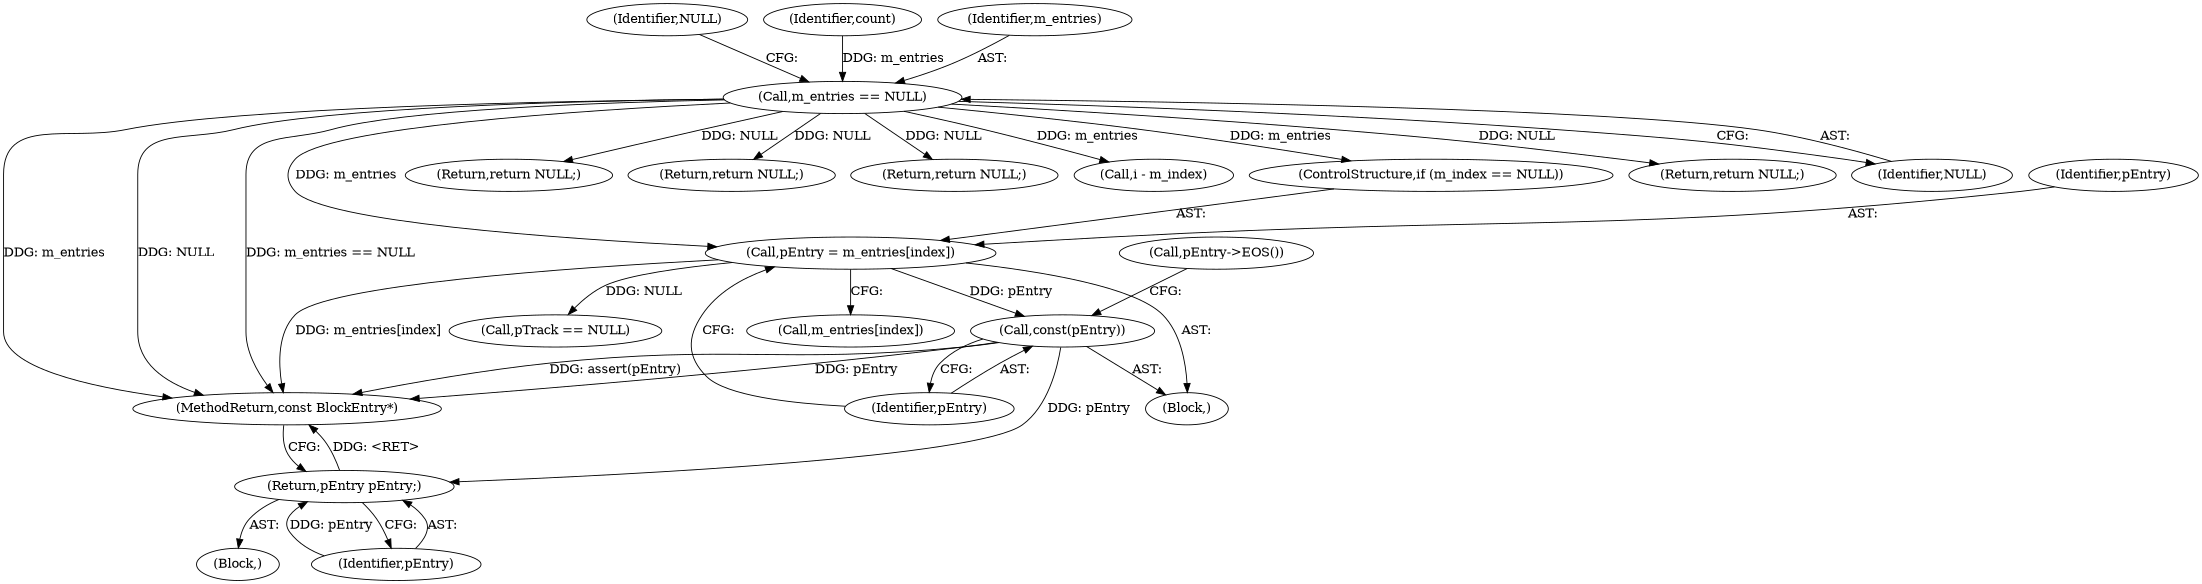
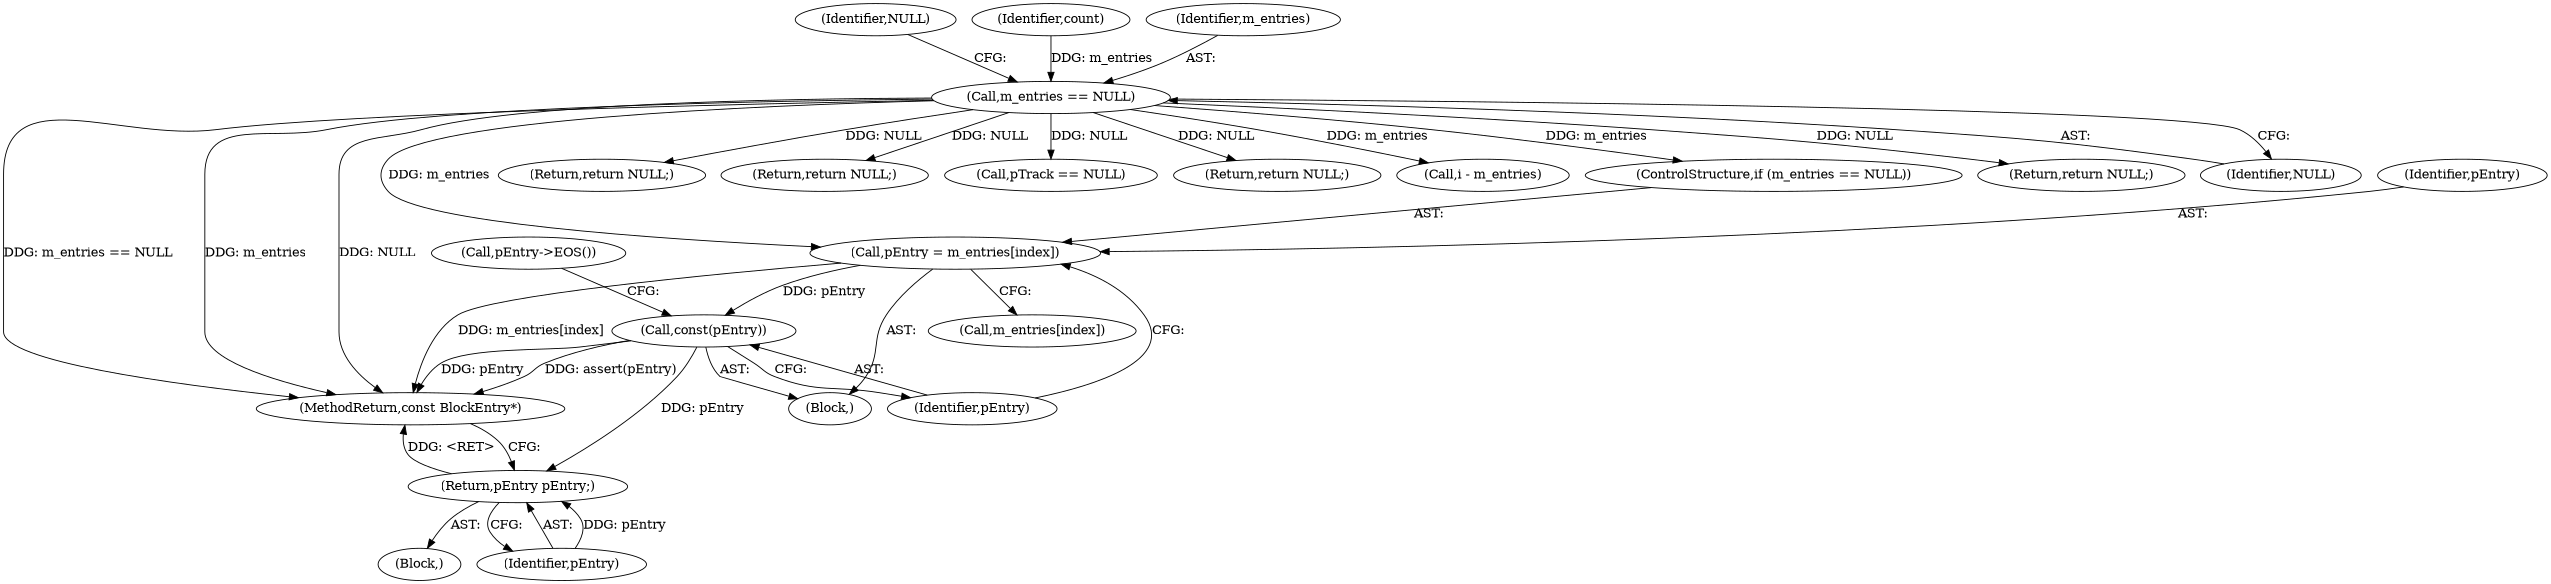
(1154, 175) -> (1483, 175)
(1431, 175) -> (1774, 175)
(649, 274) -> (1051, 132)
